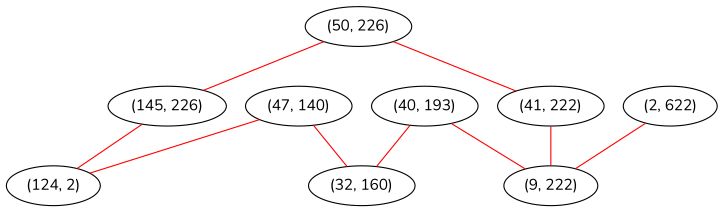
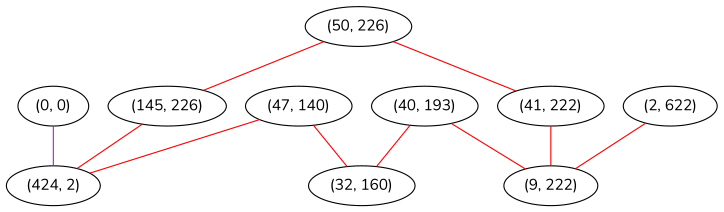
none -> (53, 106)
(53, 186) -> (53, 186)
